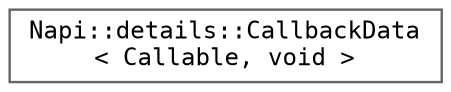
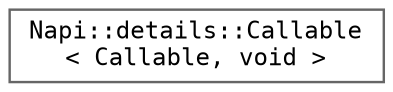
(226, 46) -> (197, 46)
